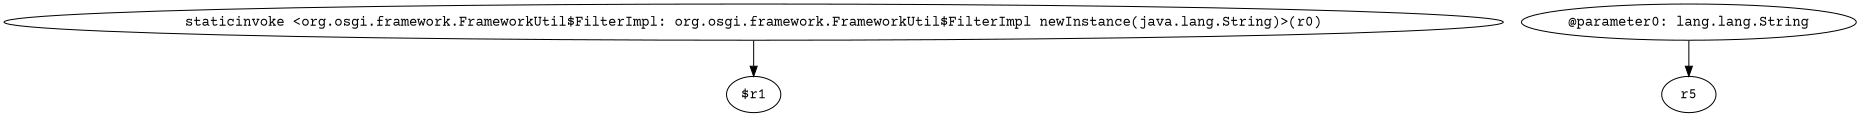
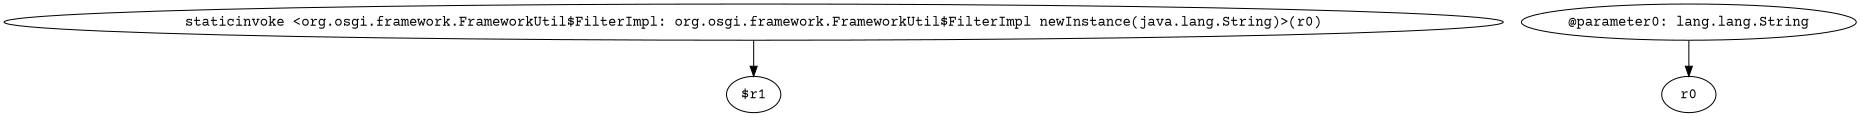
(1689, 95) -> (1689, 95)
